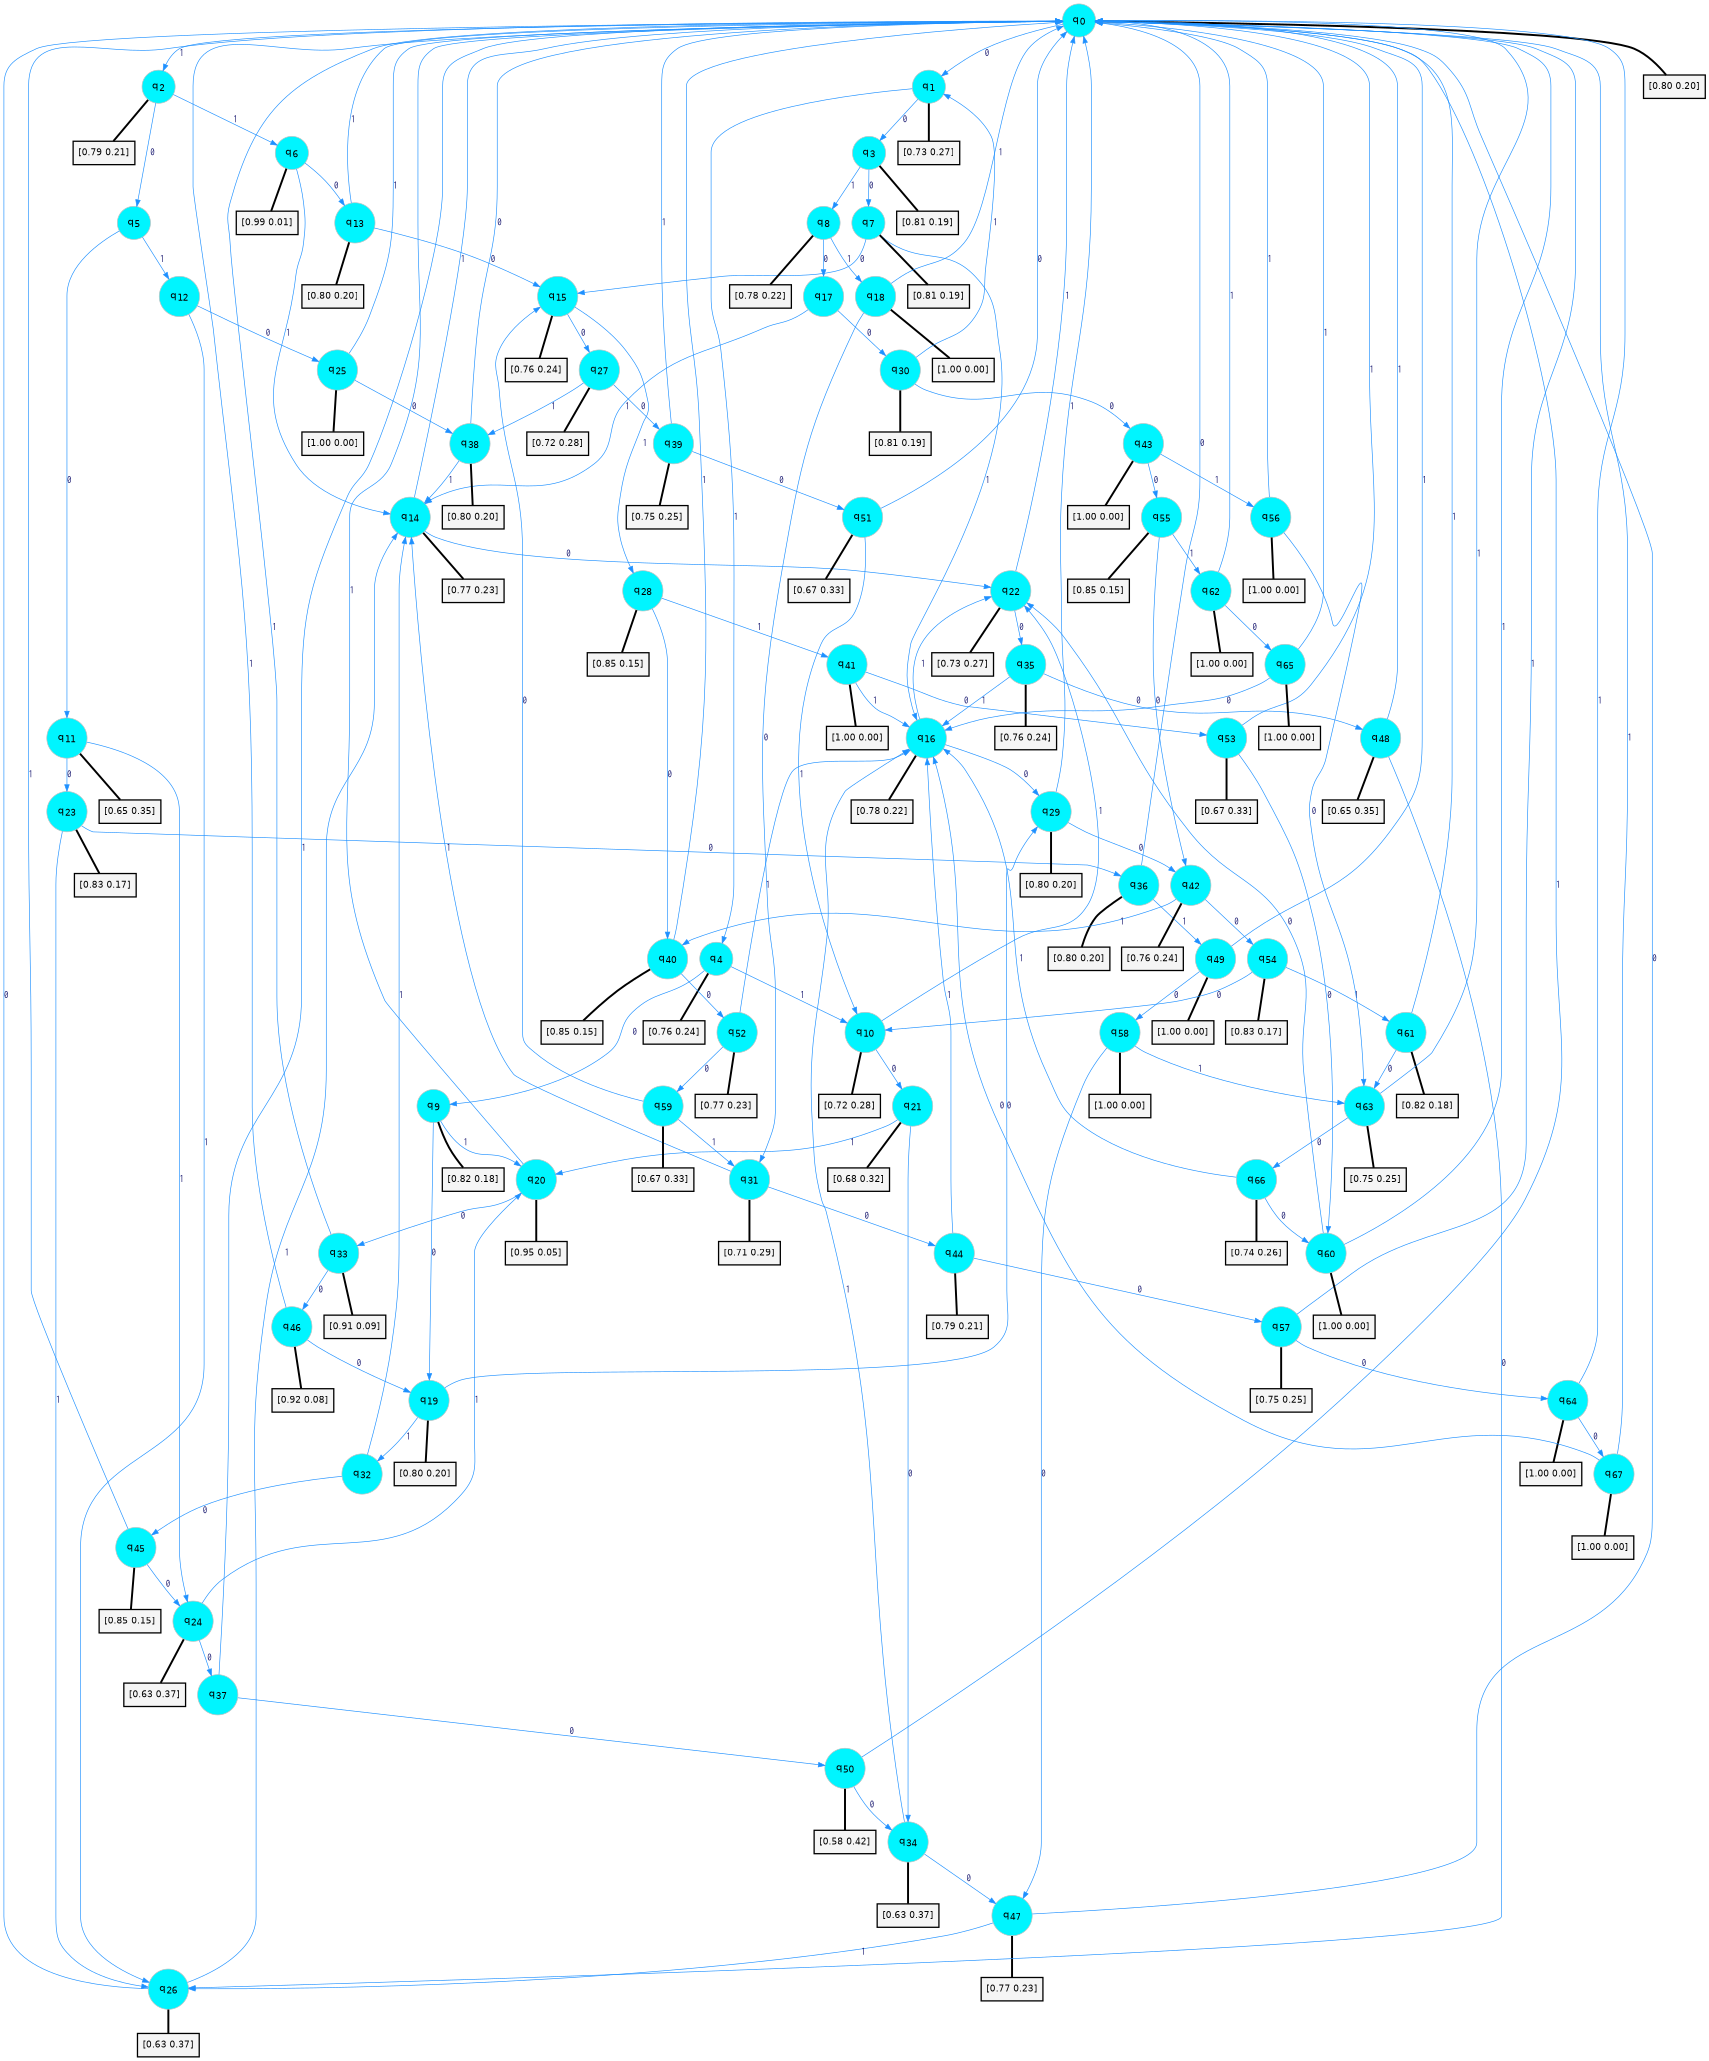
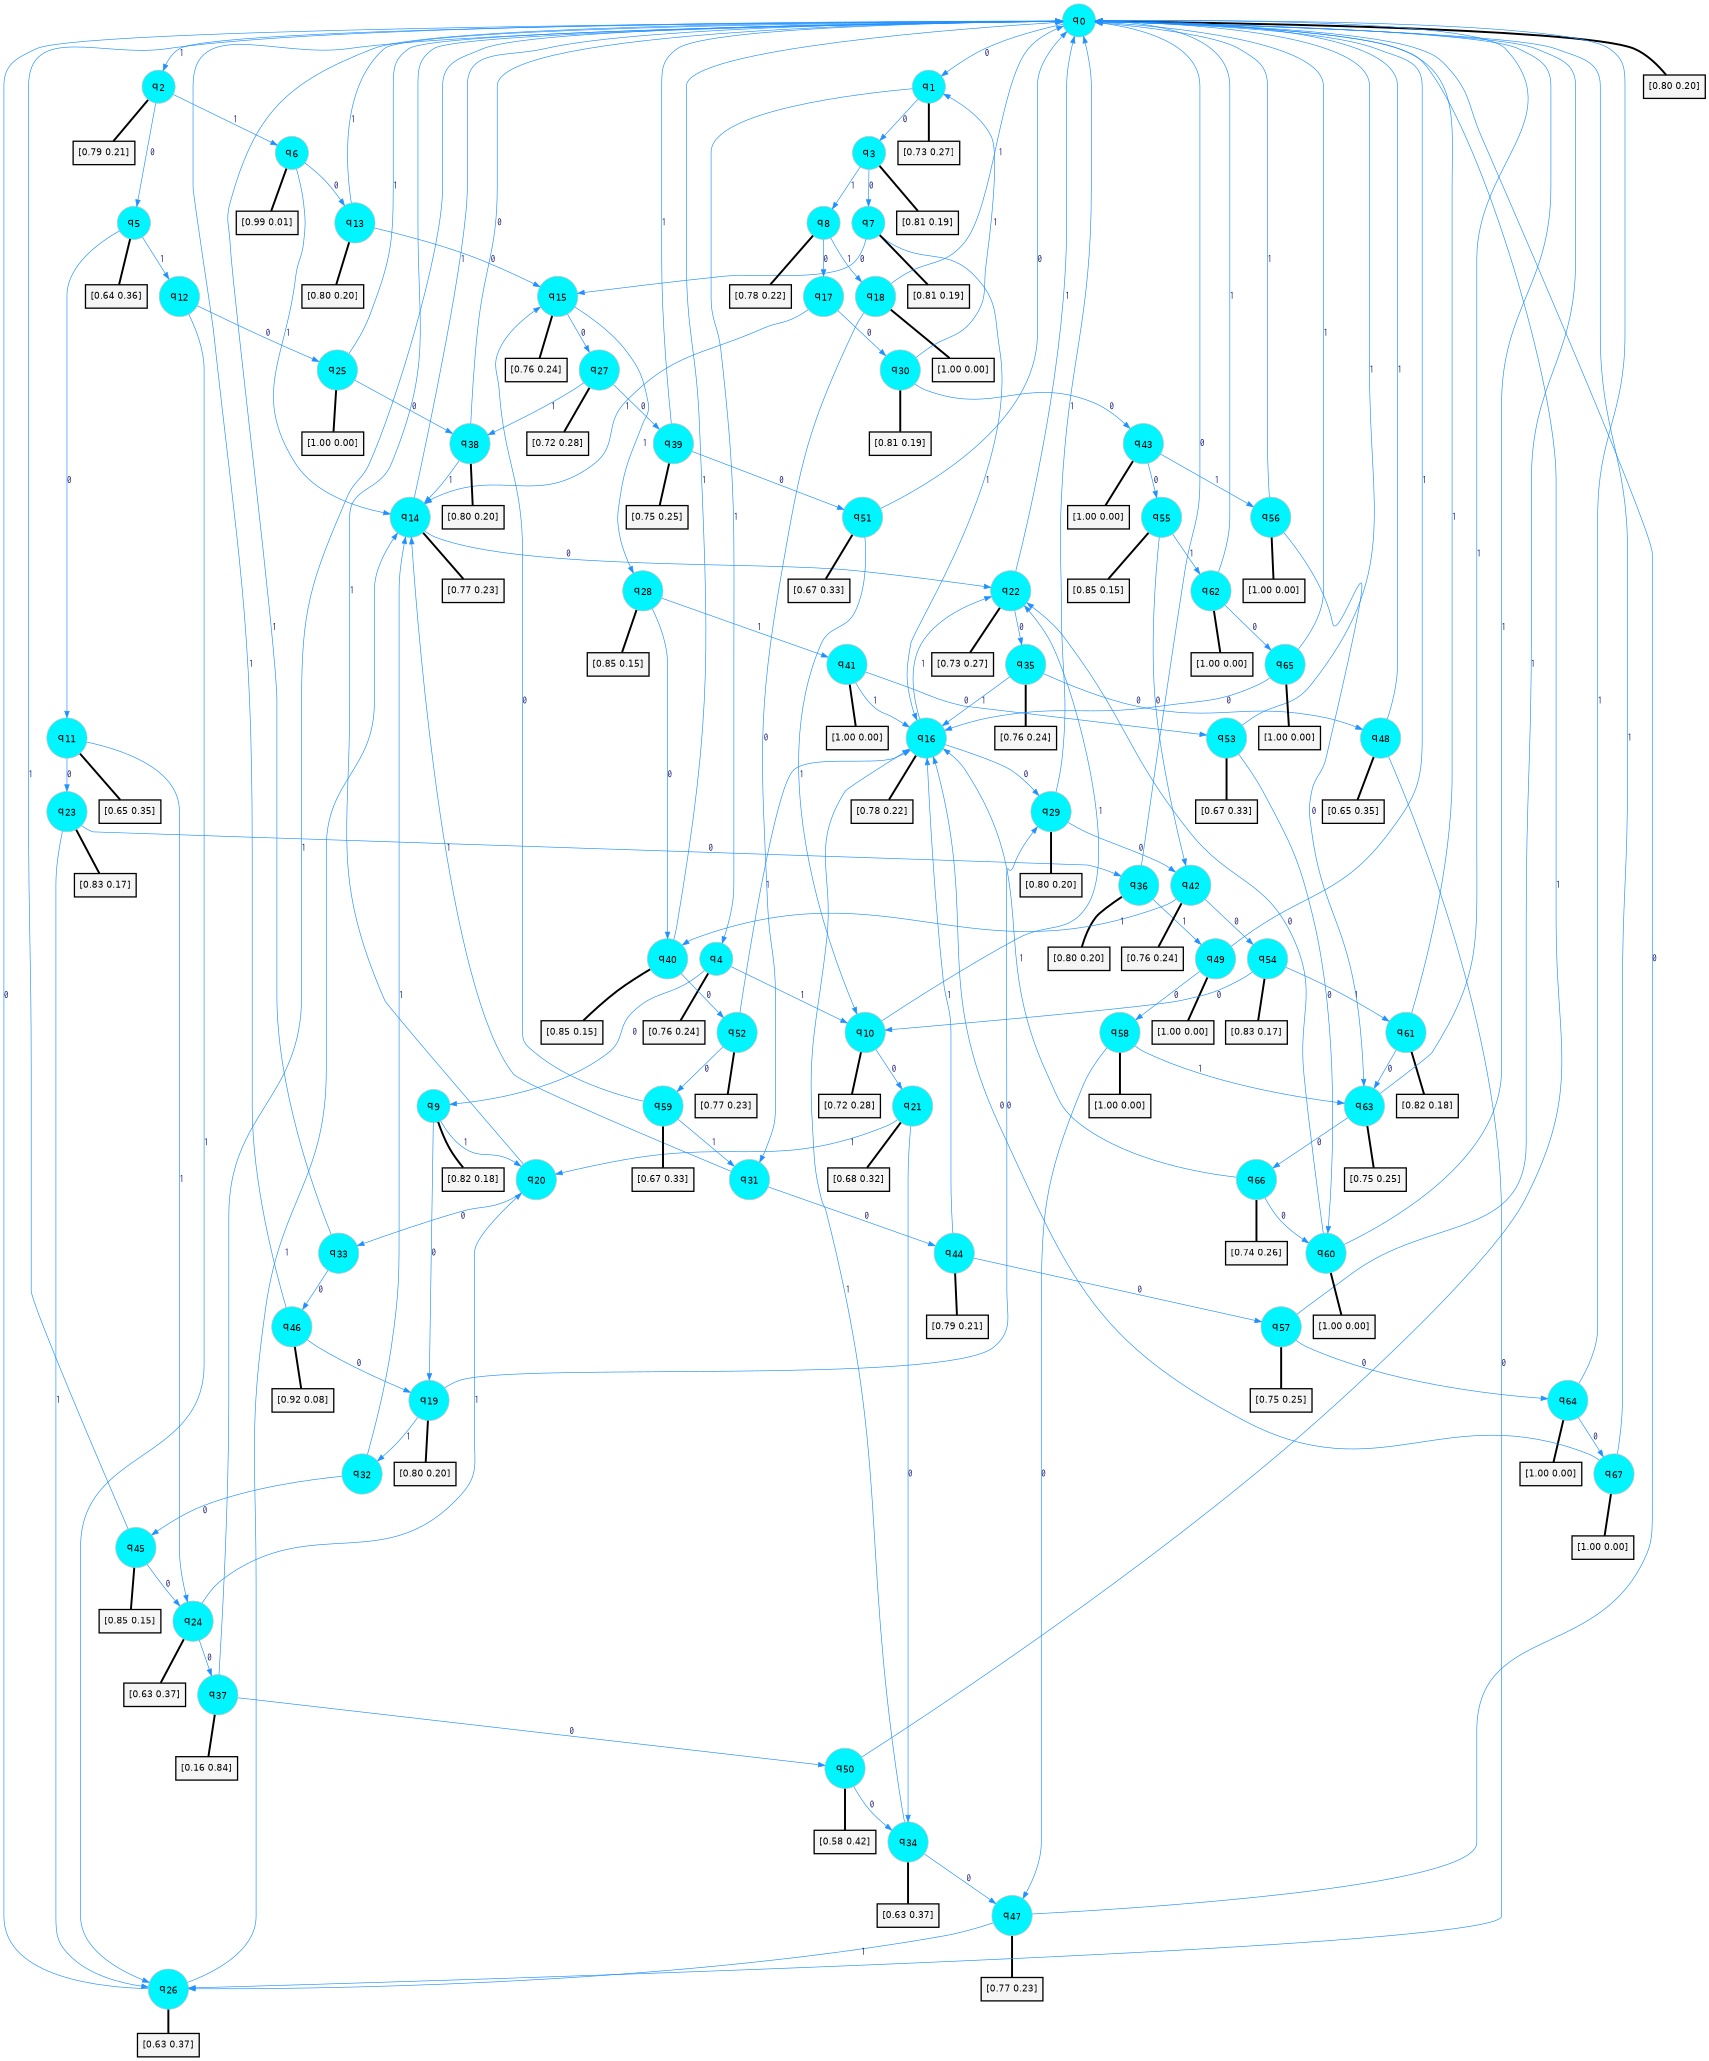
none -> (116, 296)
(536, 1253) -> none
(749, 1253) -> none
(355, 1327) -> none
none -> (207, 1768)
